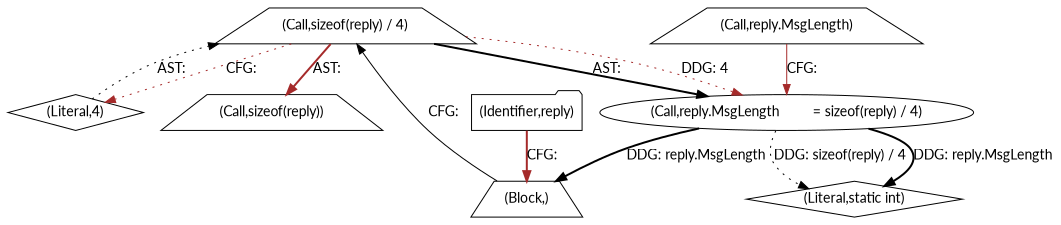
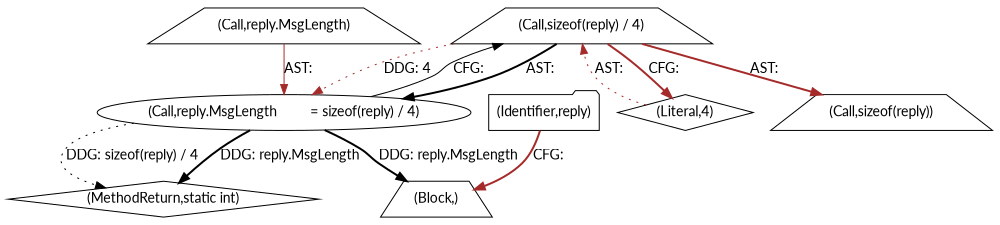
(148, 66) -> (607, 88)
(804, 69) -> (301, 69)
(203, 72) -> (637, 66)
(422, 125) -> (434, 76)
(854, 199) -> (164, 199)
